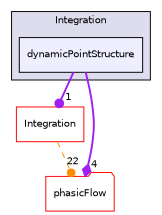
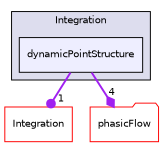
(64, 156) -> none
